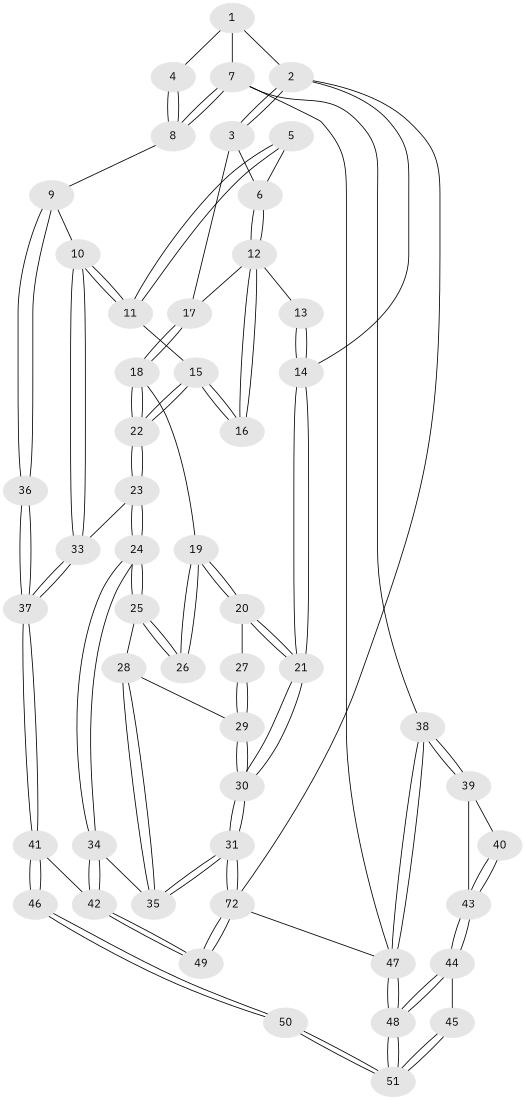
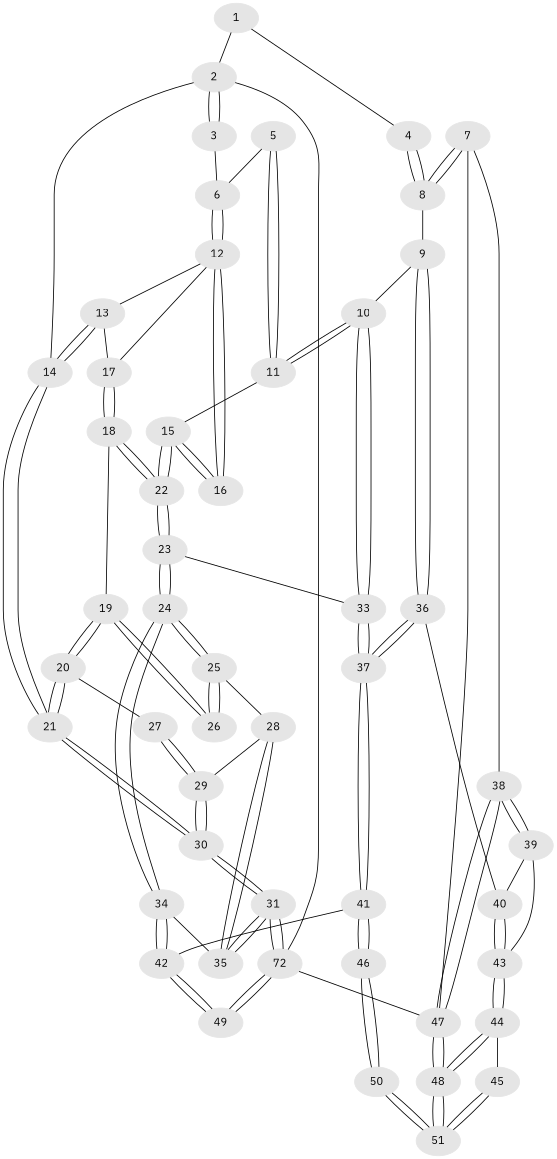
(232, 48) -> none
(211, 225) -> (106, 343)
none -> (455, 744)
